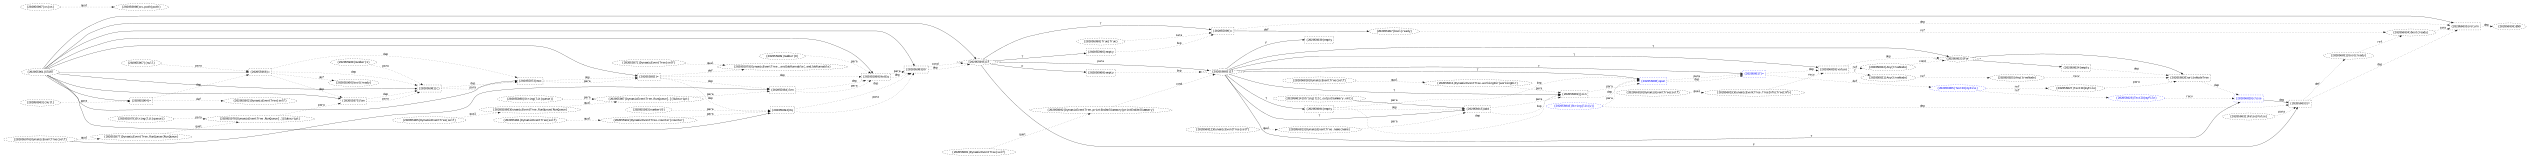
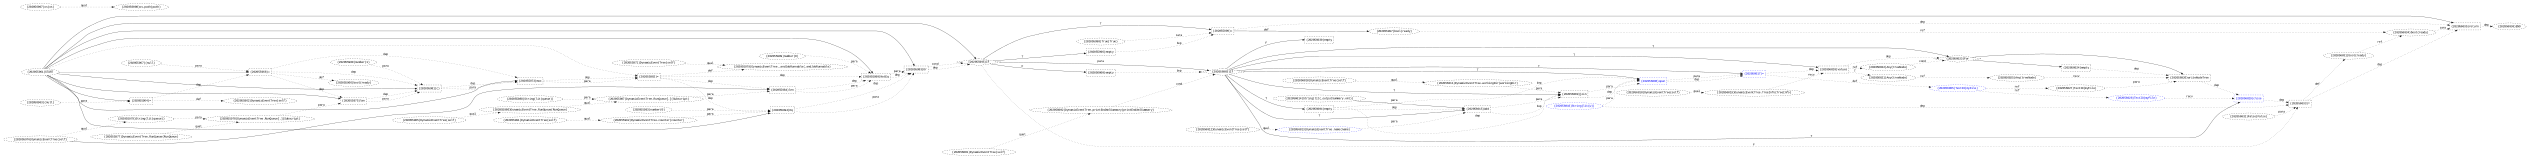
(342, 46) -> (342, 46)
(2275, 101) -> (2275, 101)
(1319, 130) -> (1319, 130)
(87, 139) -> (90, 129)
(1632, 146) -> (1632, 146)
